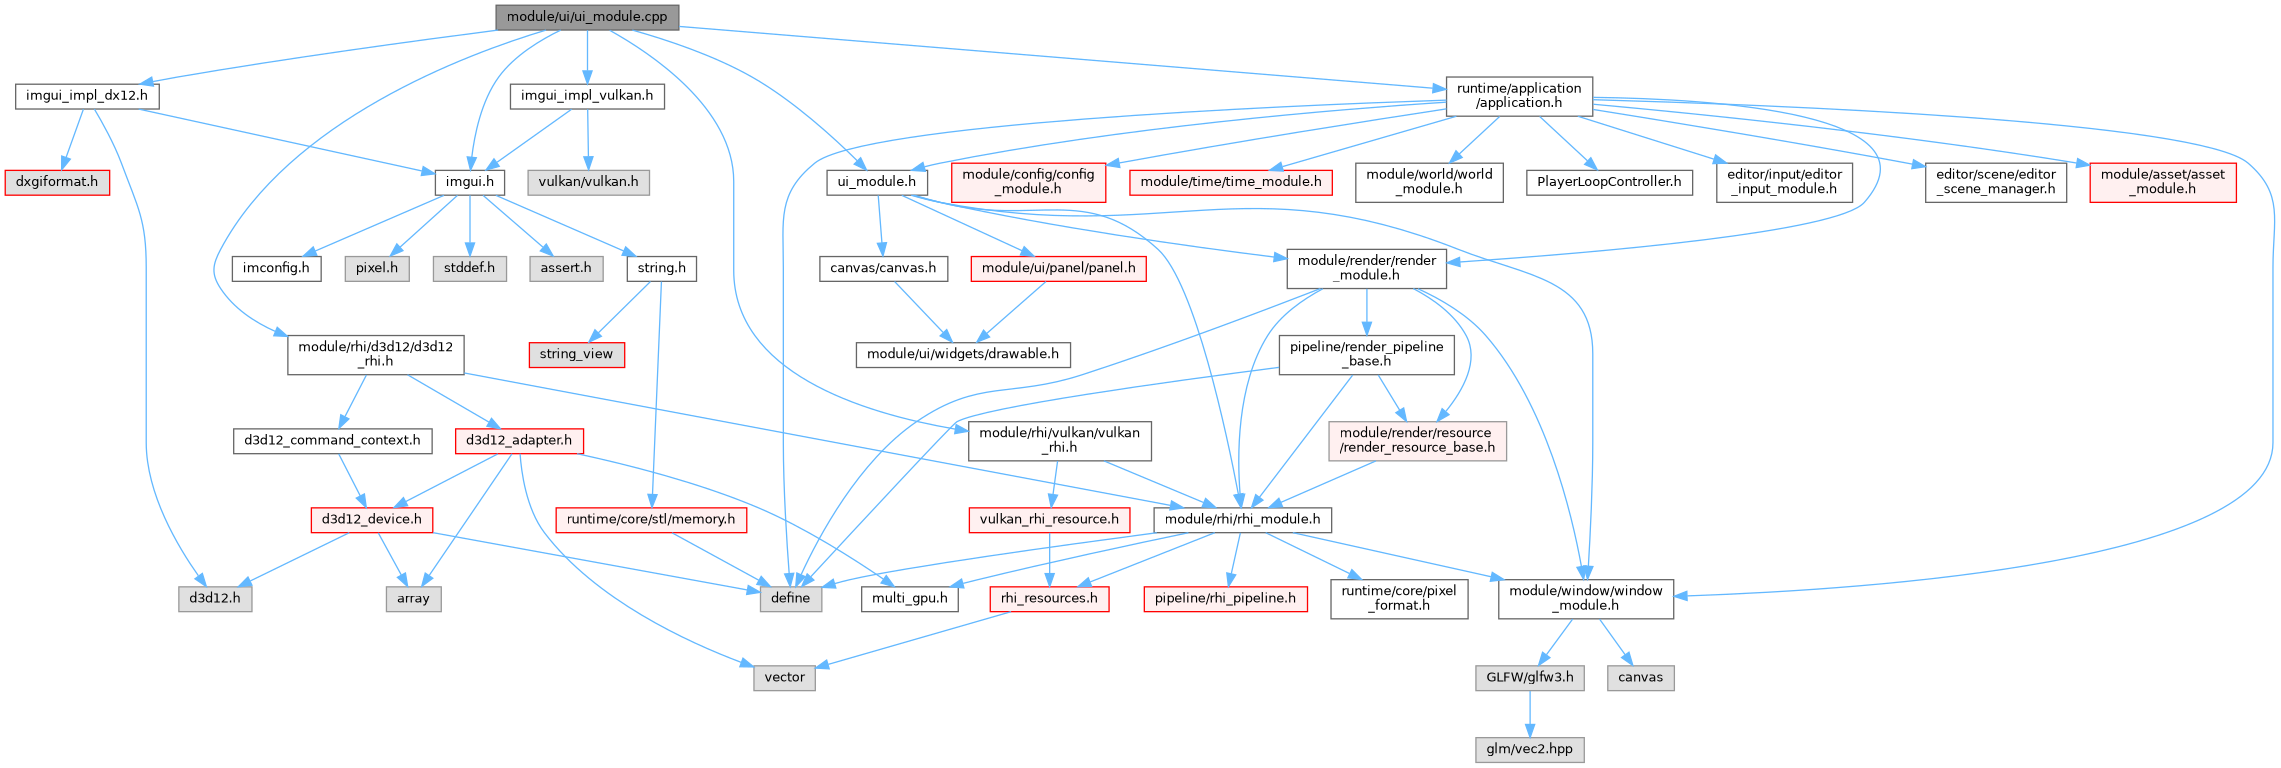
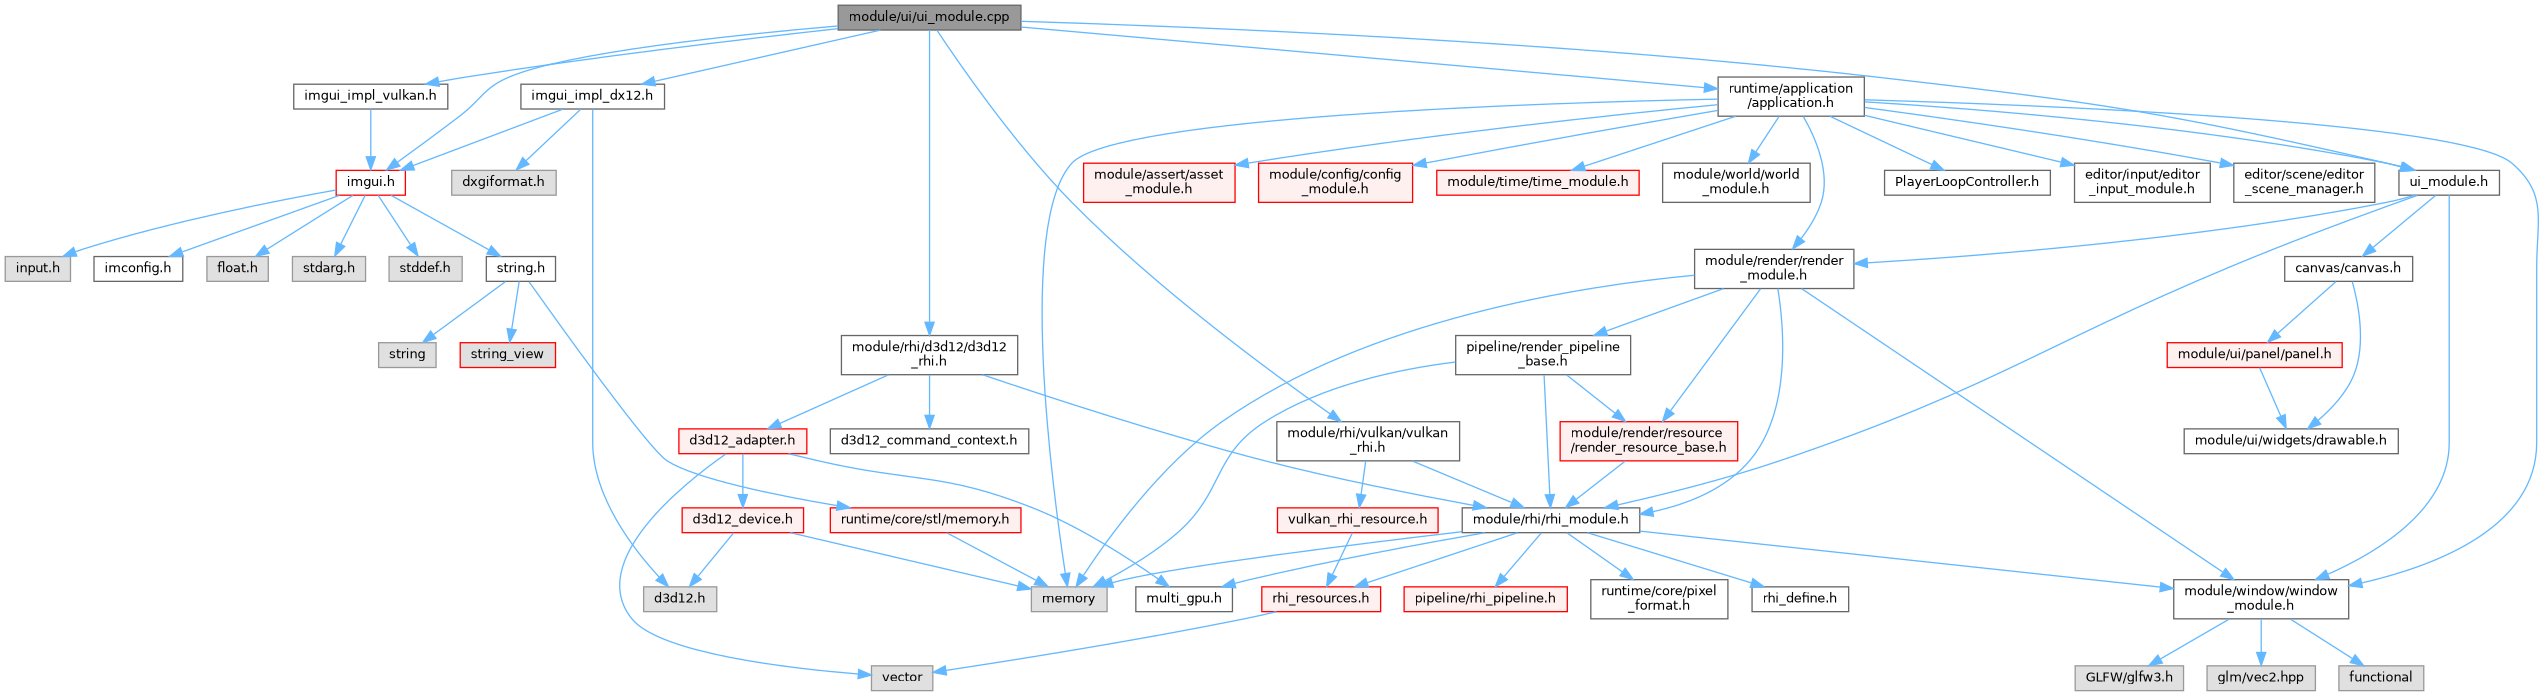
(57, 183) -> (504, 183)
(470, 183) -> (371, 183)
(589, 183) -> none
(2163, 183) -> (1159, 183)
(962, 223) -> (2307, 307)
none -> (238, 269)
(377, 269) -> (329, 269)
(567, 269) -> (38, 269)
none -> (407, 355)
(1418, 441) -> (1649, 441)
(350, 475) -> none
(414, 599) -> none
(791, 599) -> (1069, 599)
none -> (1800, 599)
(1641, 678) -> (2381, 678)
(1530, 708) -> (2261, 636)
